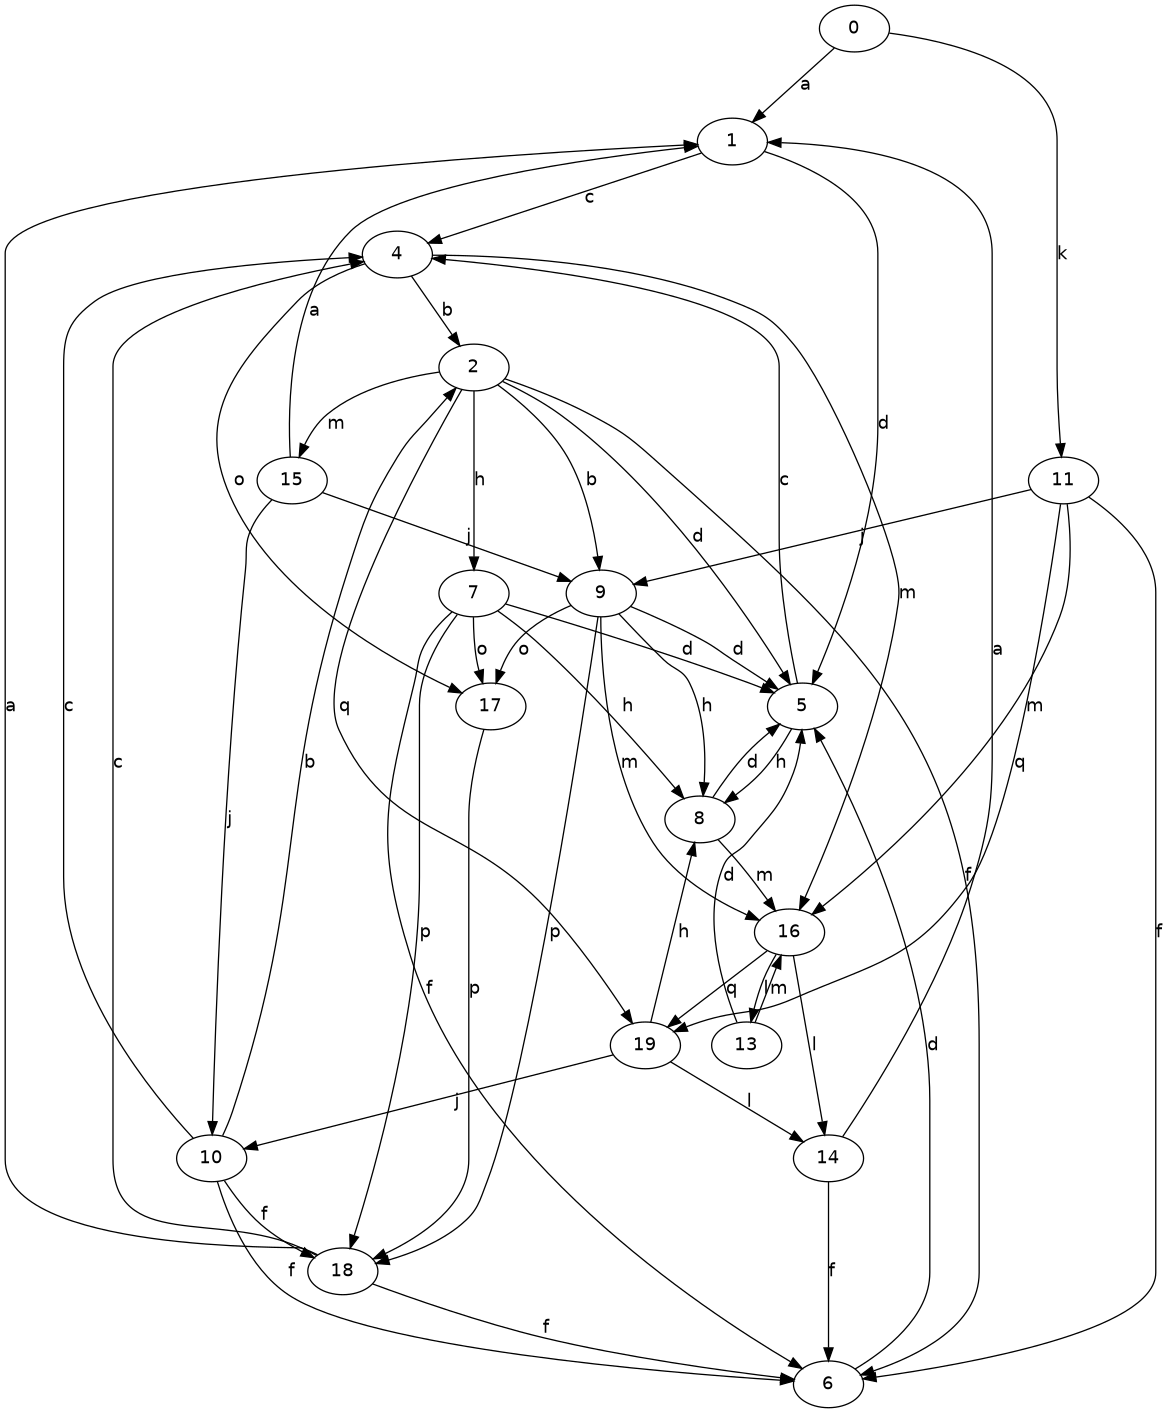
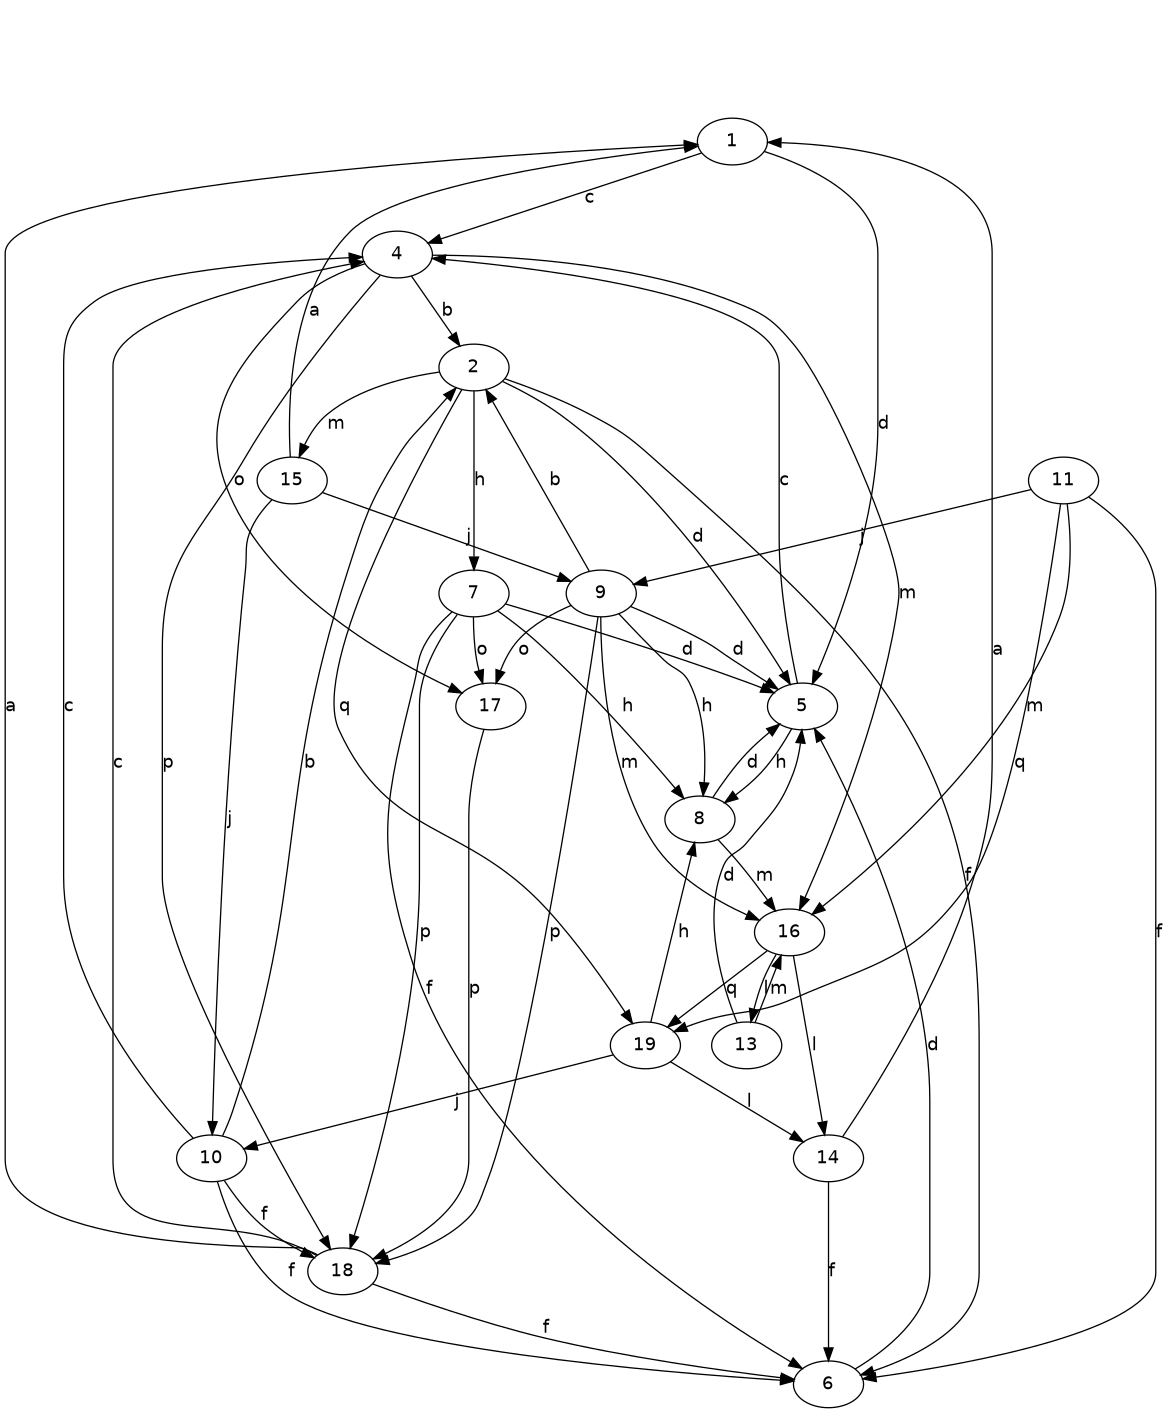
(854, 29) -> none
(568, 459) -> (541, 486)
none -> (162, 742)
